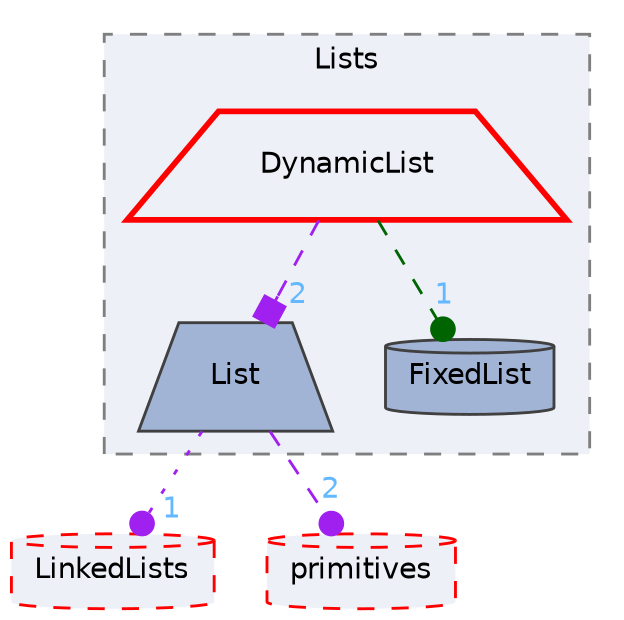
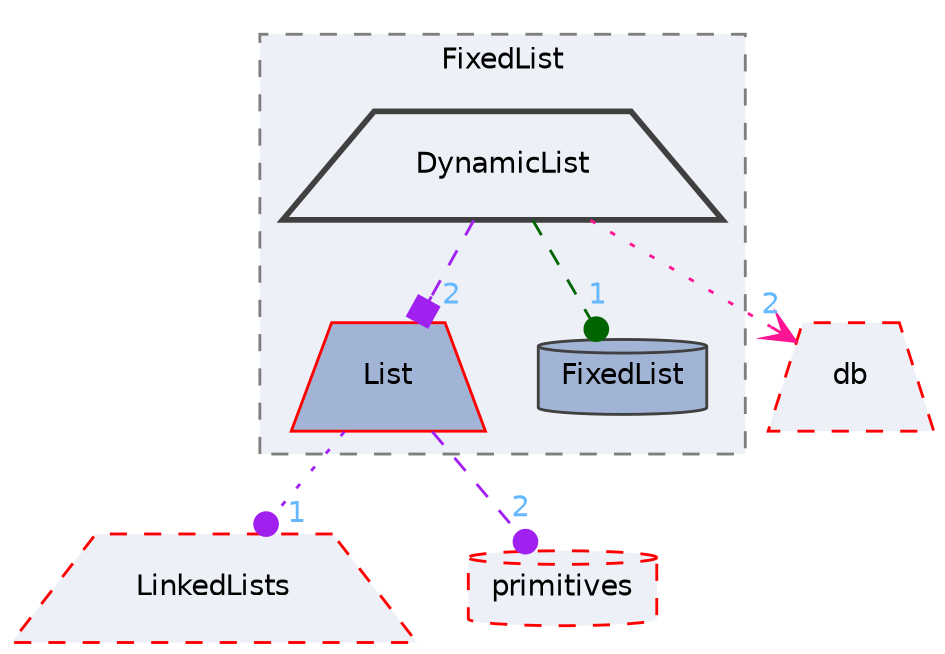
(347, 61) -> (503, 61)
(347, 166) -> (503, 166)
(236, 377) -> (388, 377)
none -> (851, 377)
(113, 571) -> (214, 588)
